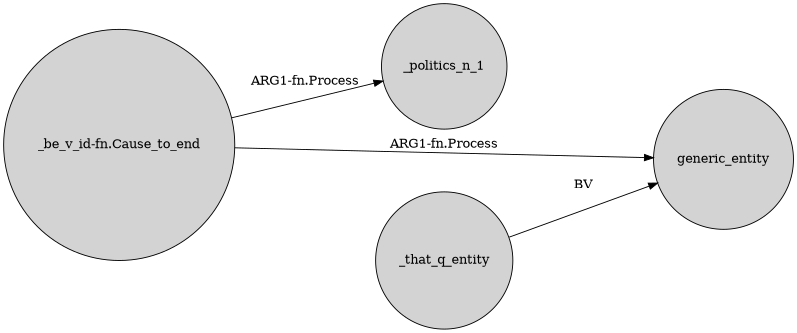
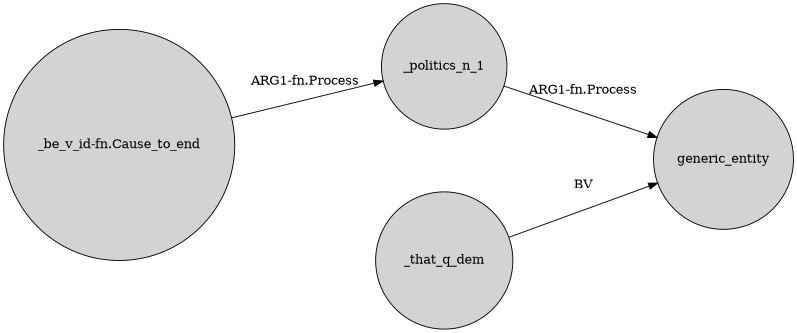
(440, 153) -> (576, 110)
(444, 260) -> (444, 260)
